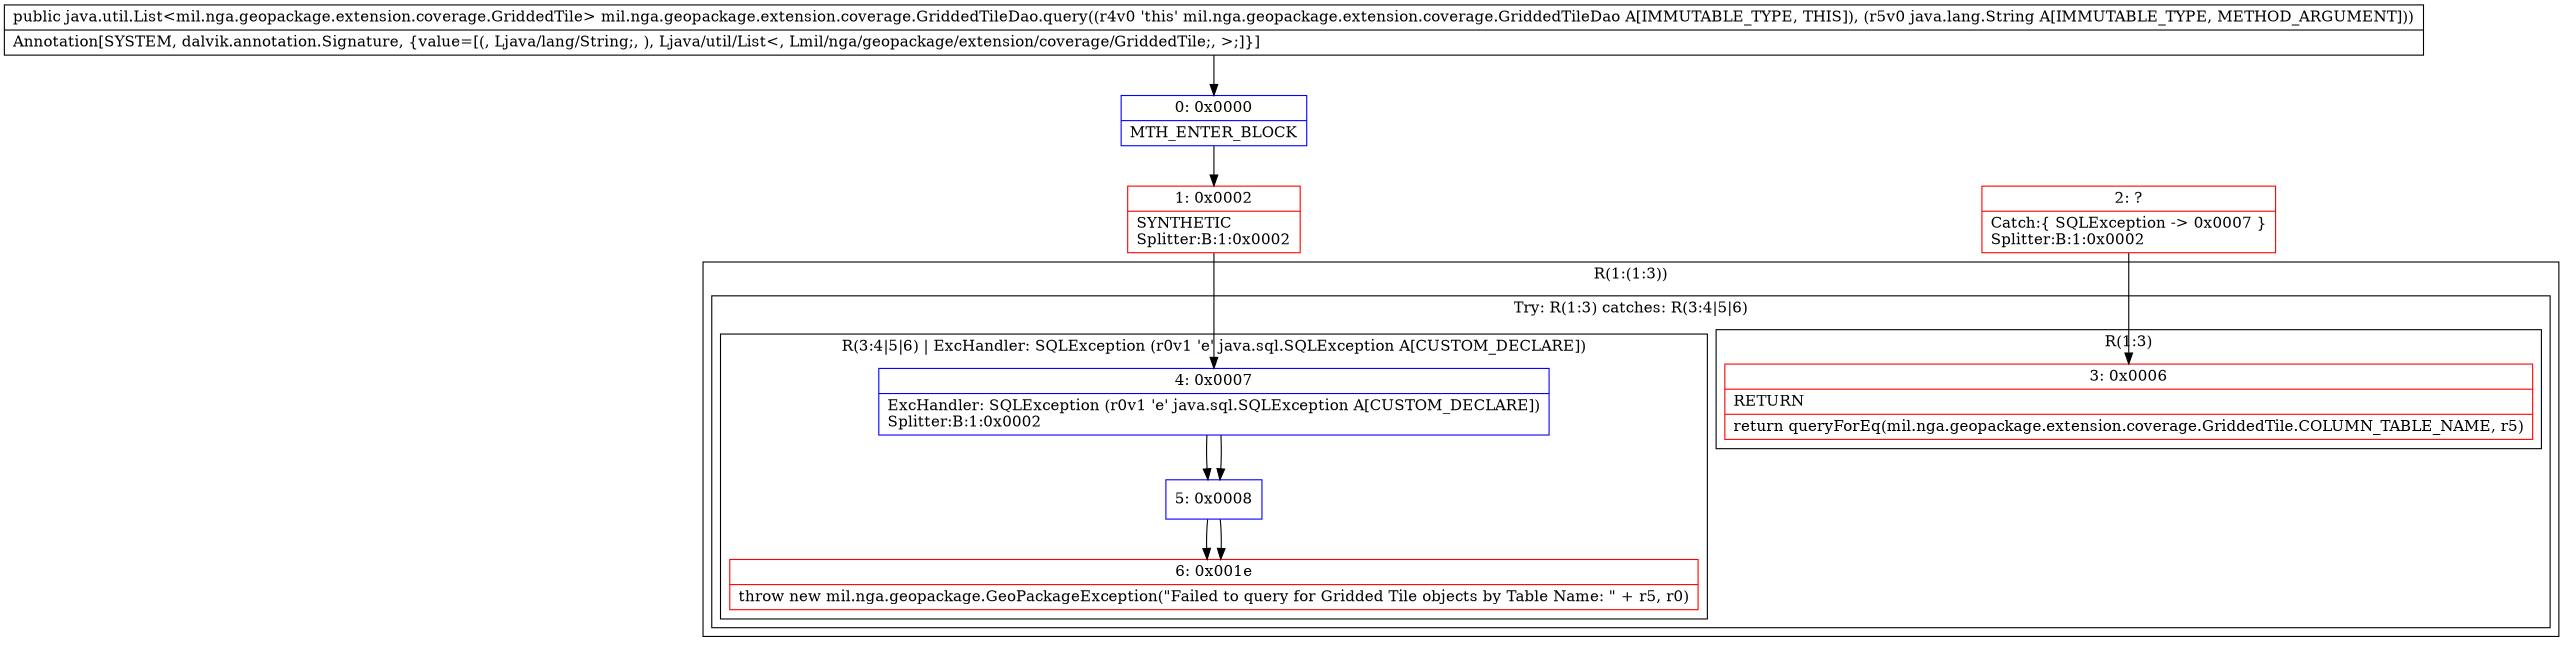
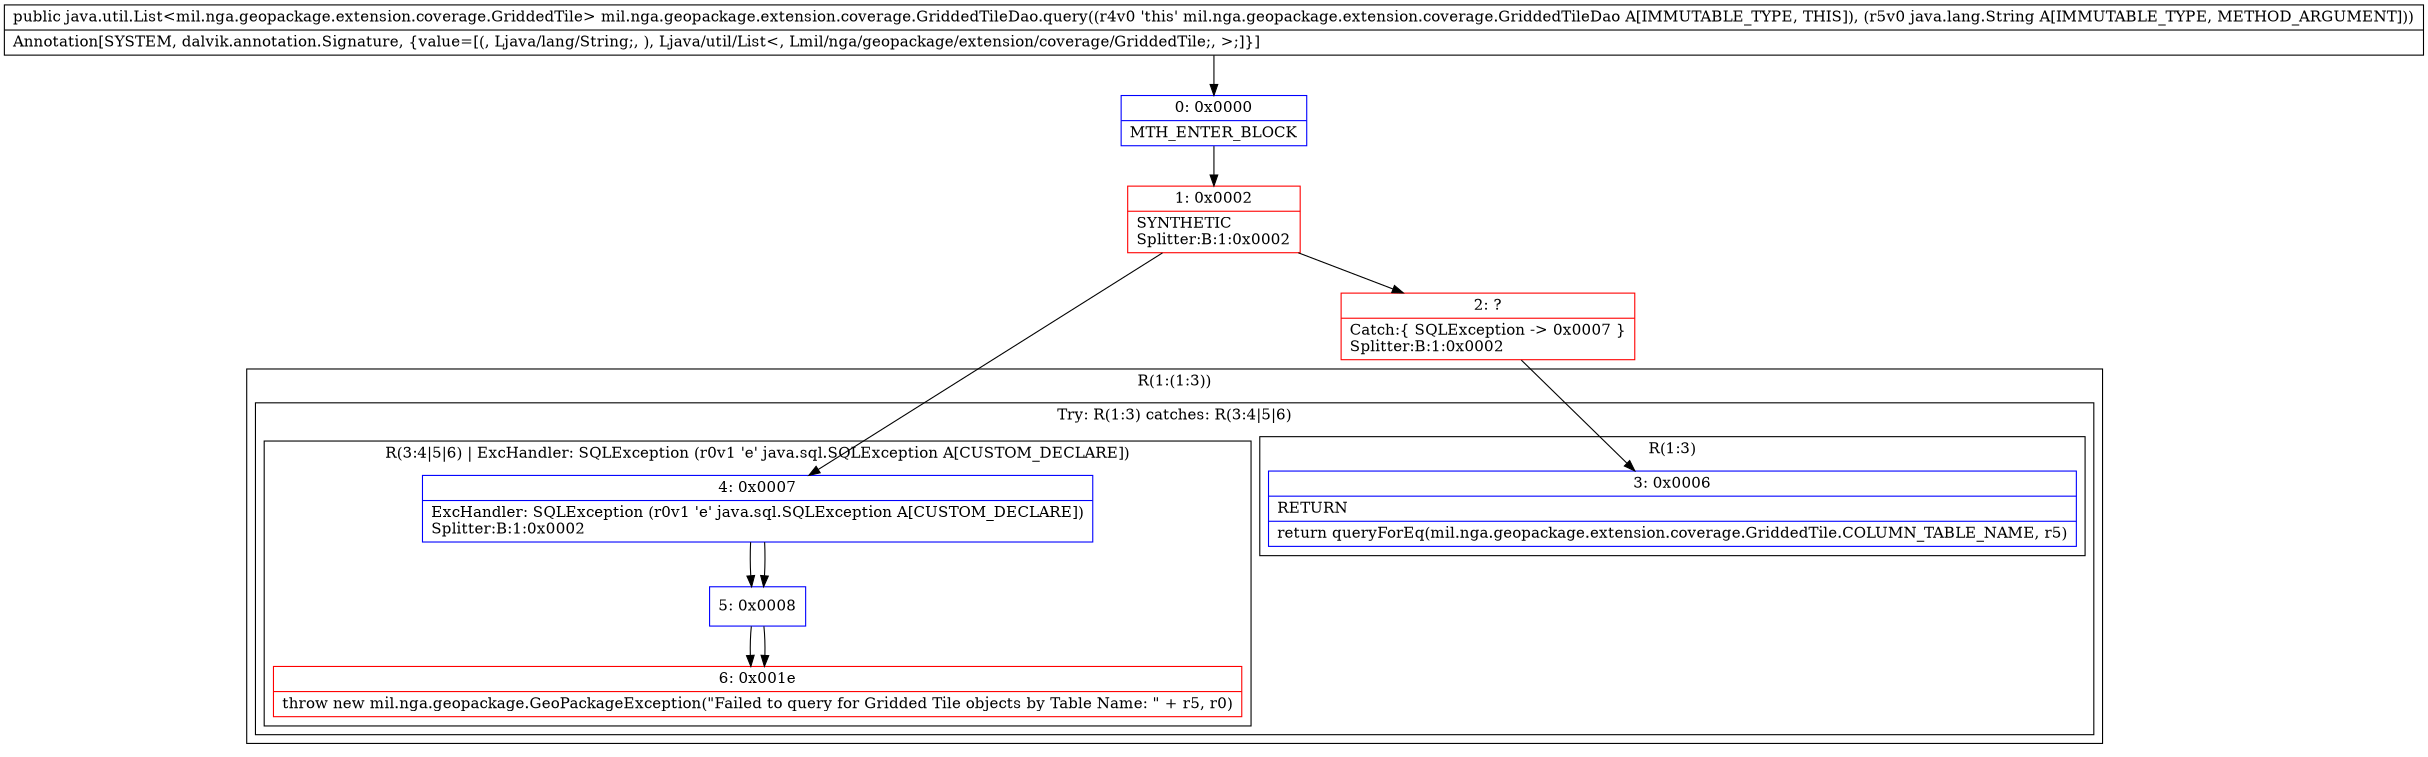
none -> (1346, 271)
(2129, 402) -> (1672, 509)
